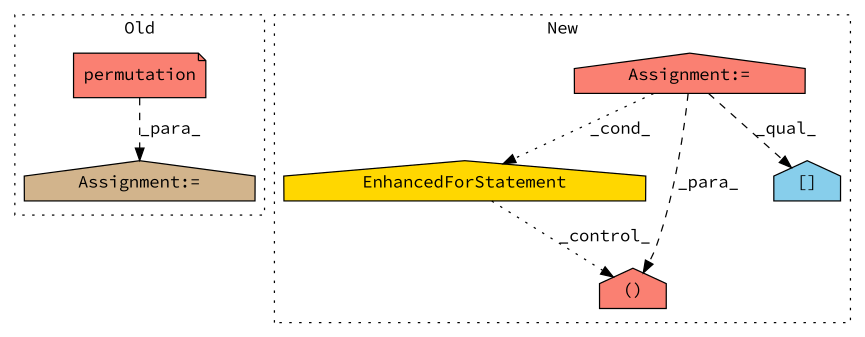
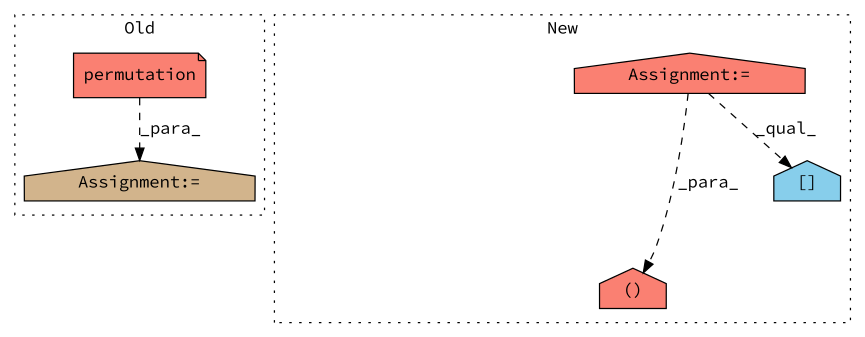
(465, 183) -> none
